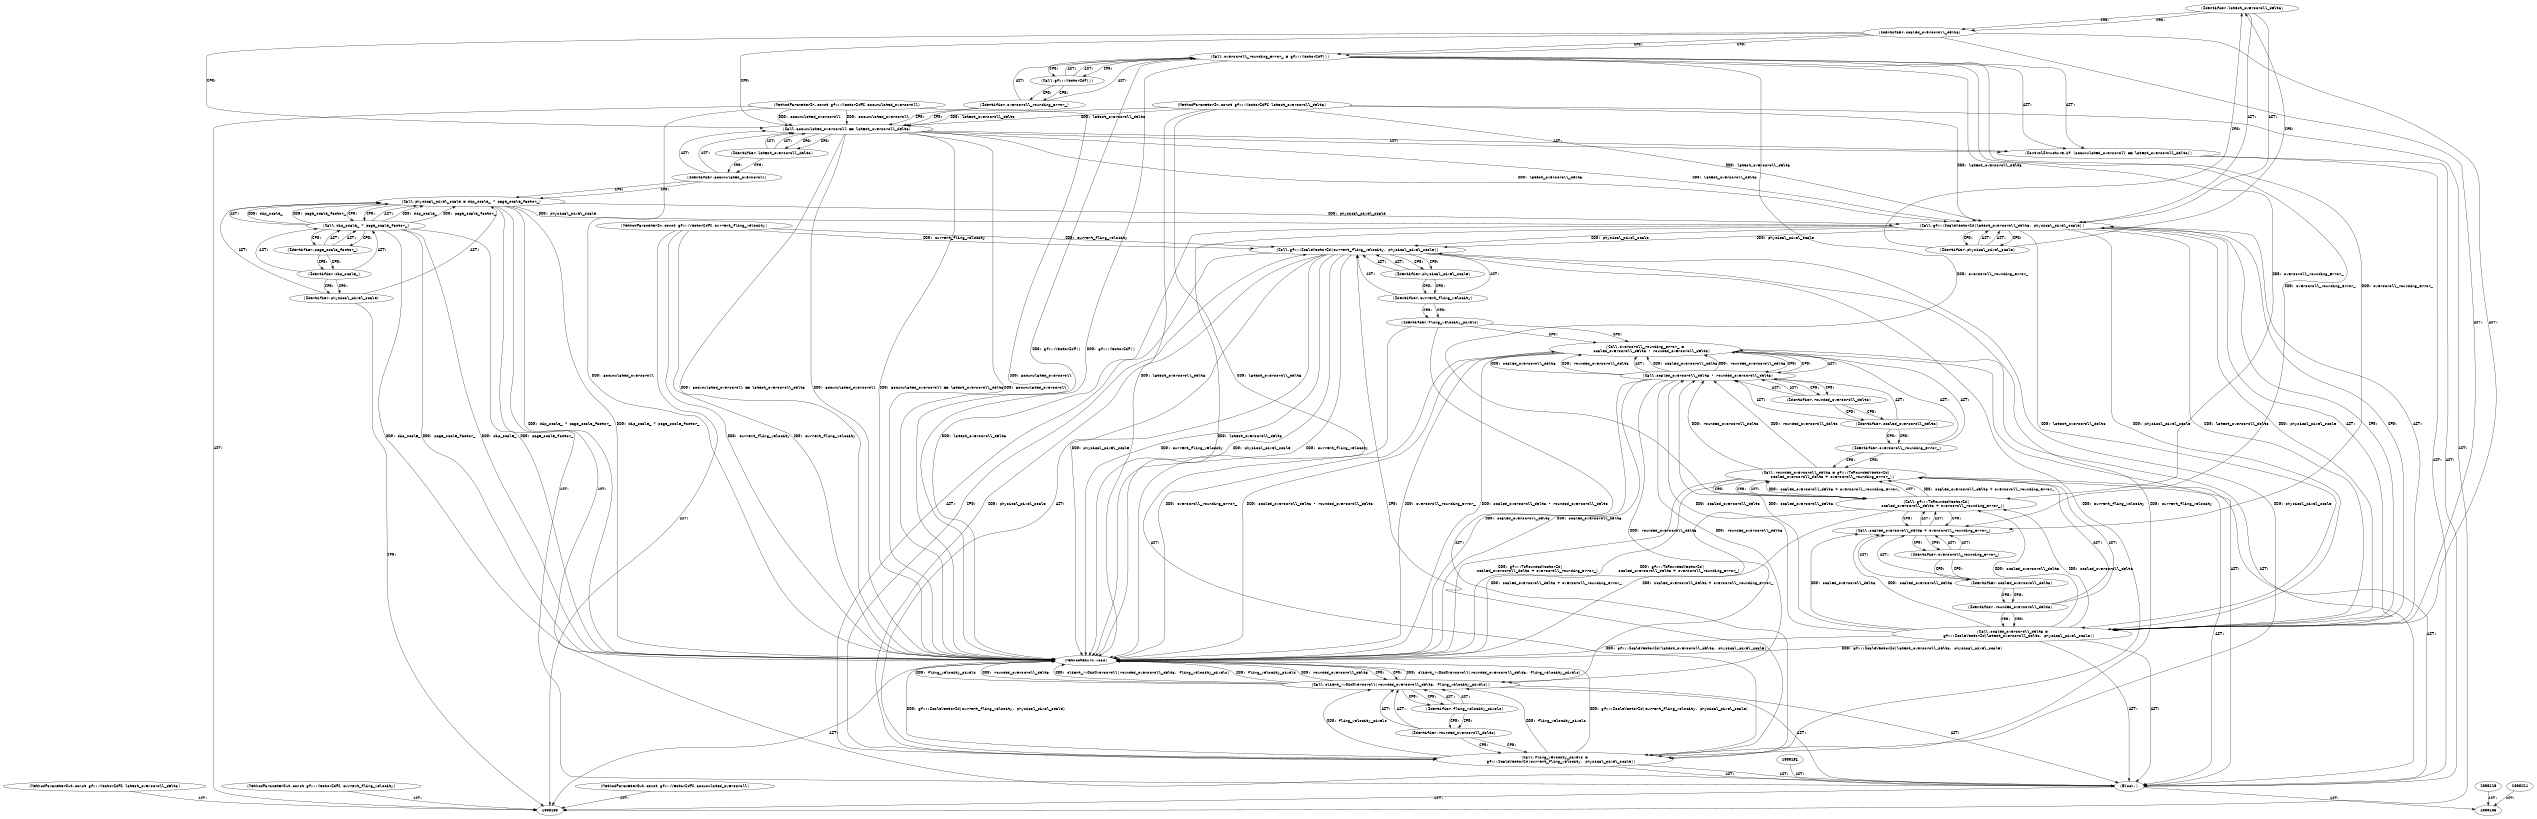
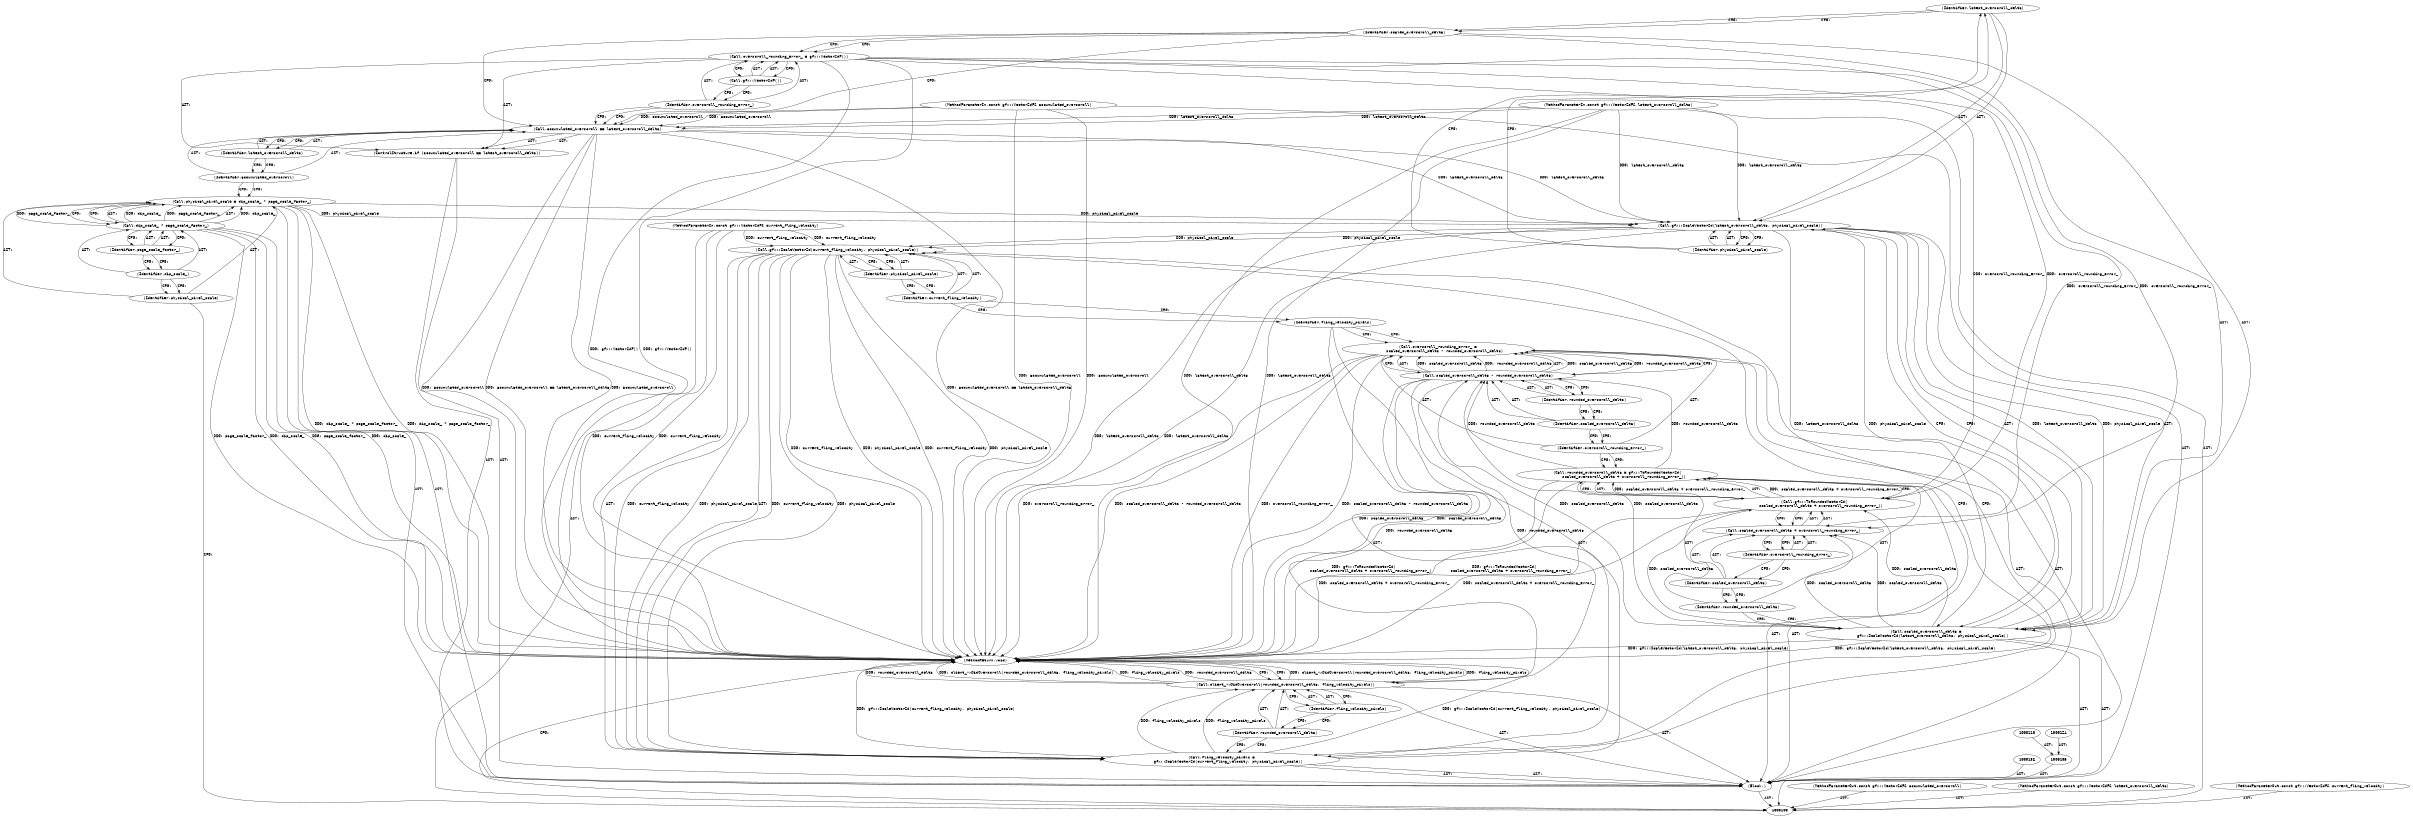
(835, 733) -> (546, 733)
(2308, 798) -> (1913, 780)
